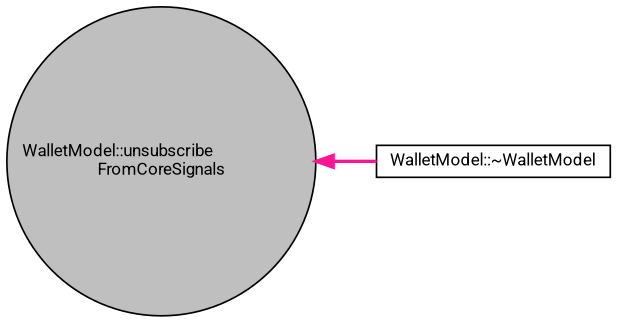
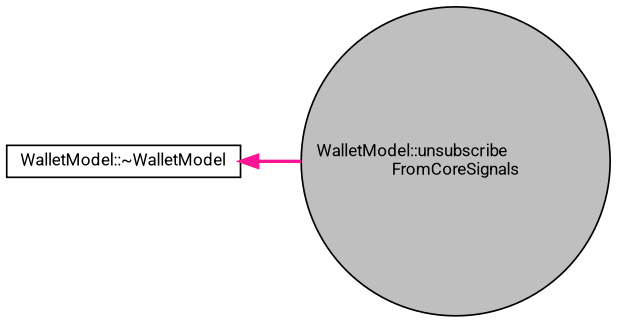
(355, 161) -> (279, 161)
